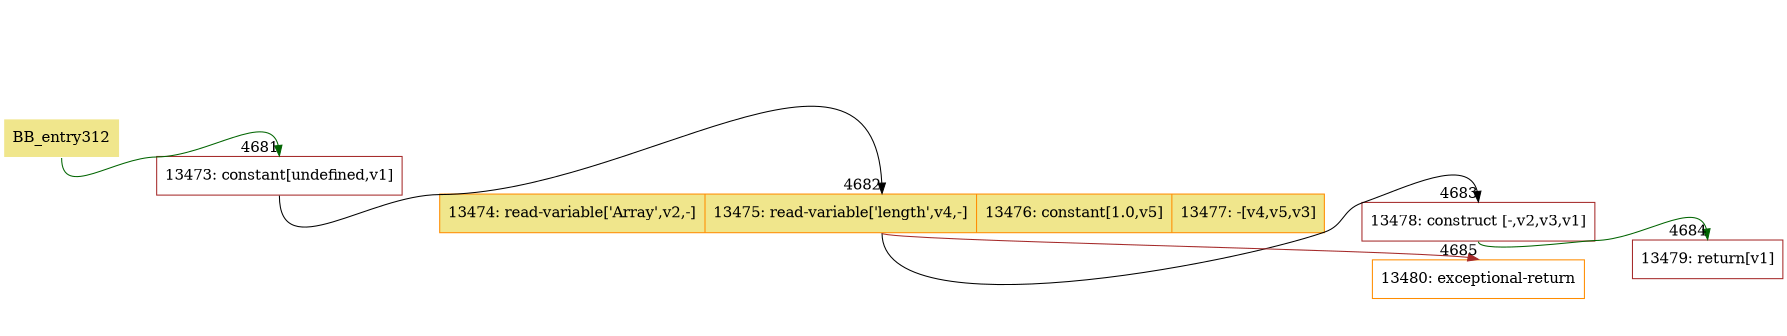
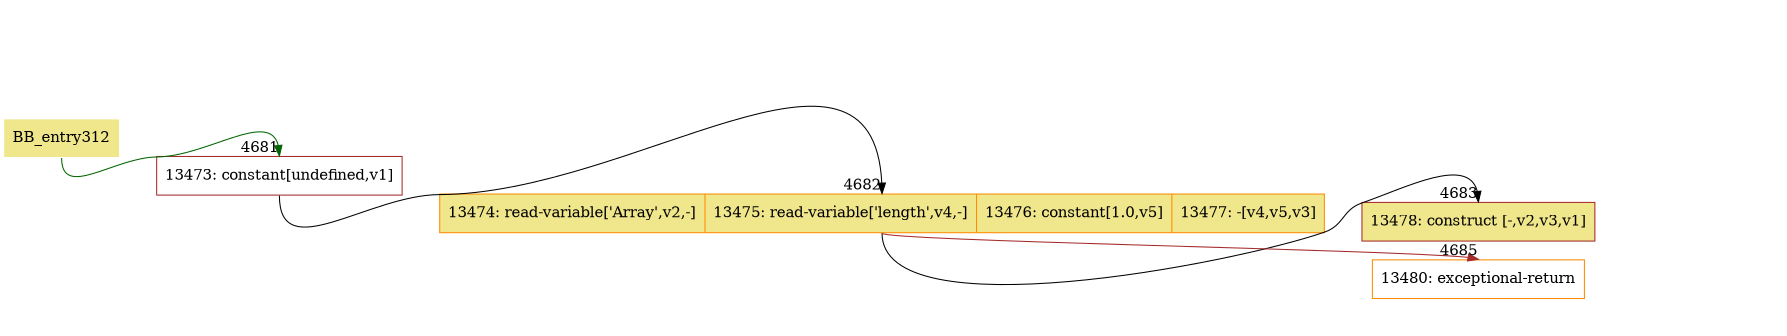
(1478, 222) -> (1478, 222)
(1708, 259) -> none
